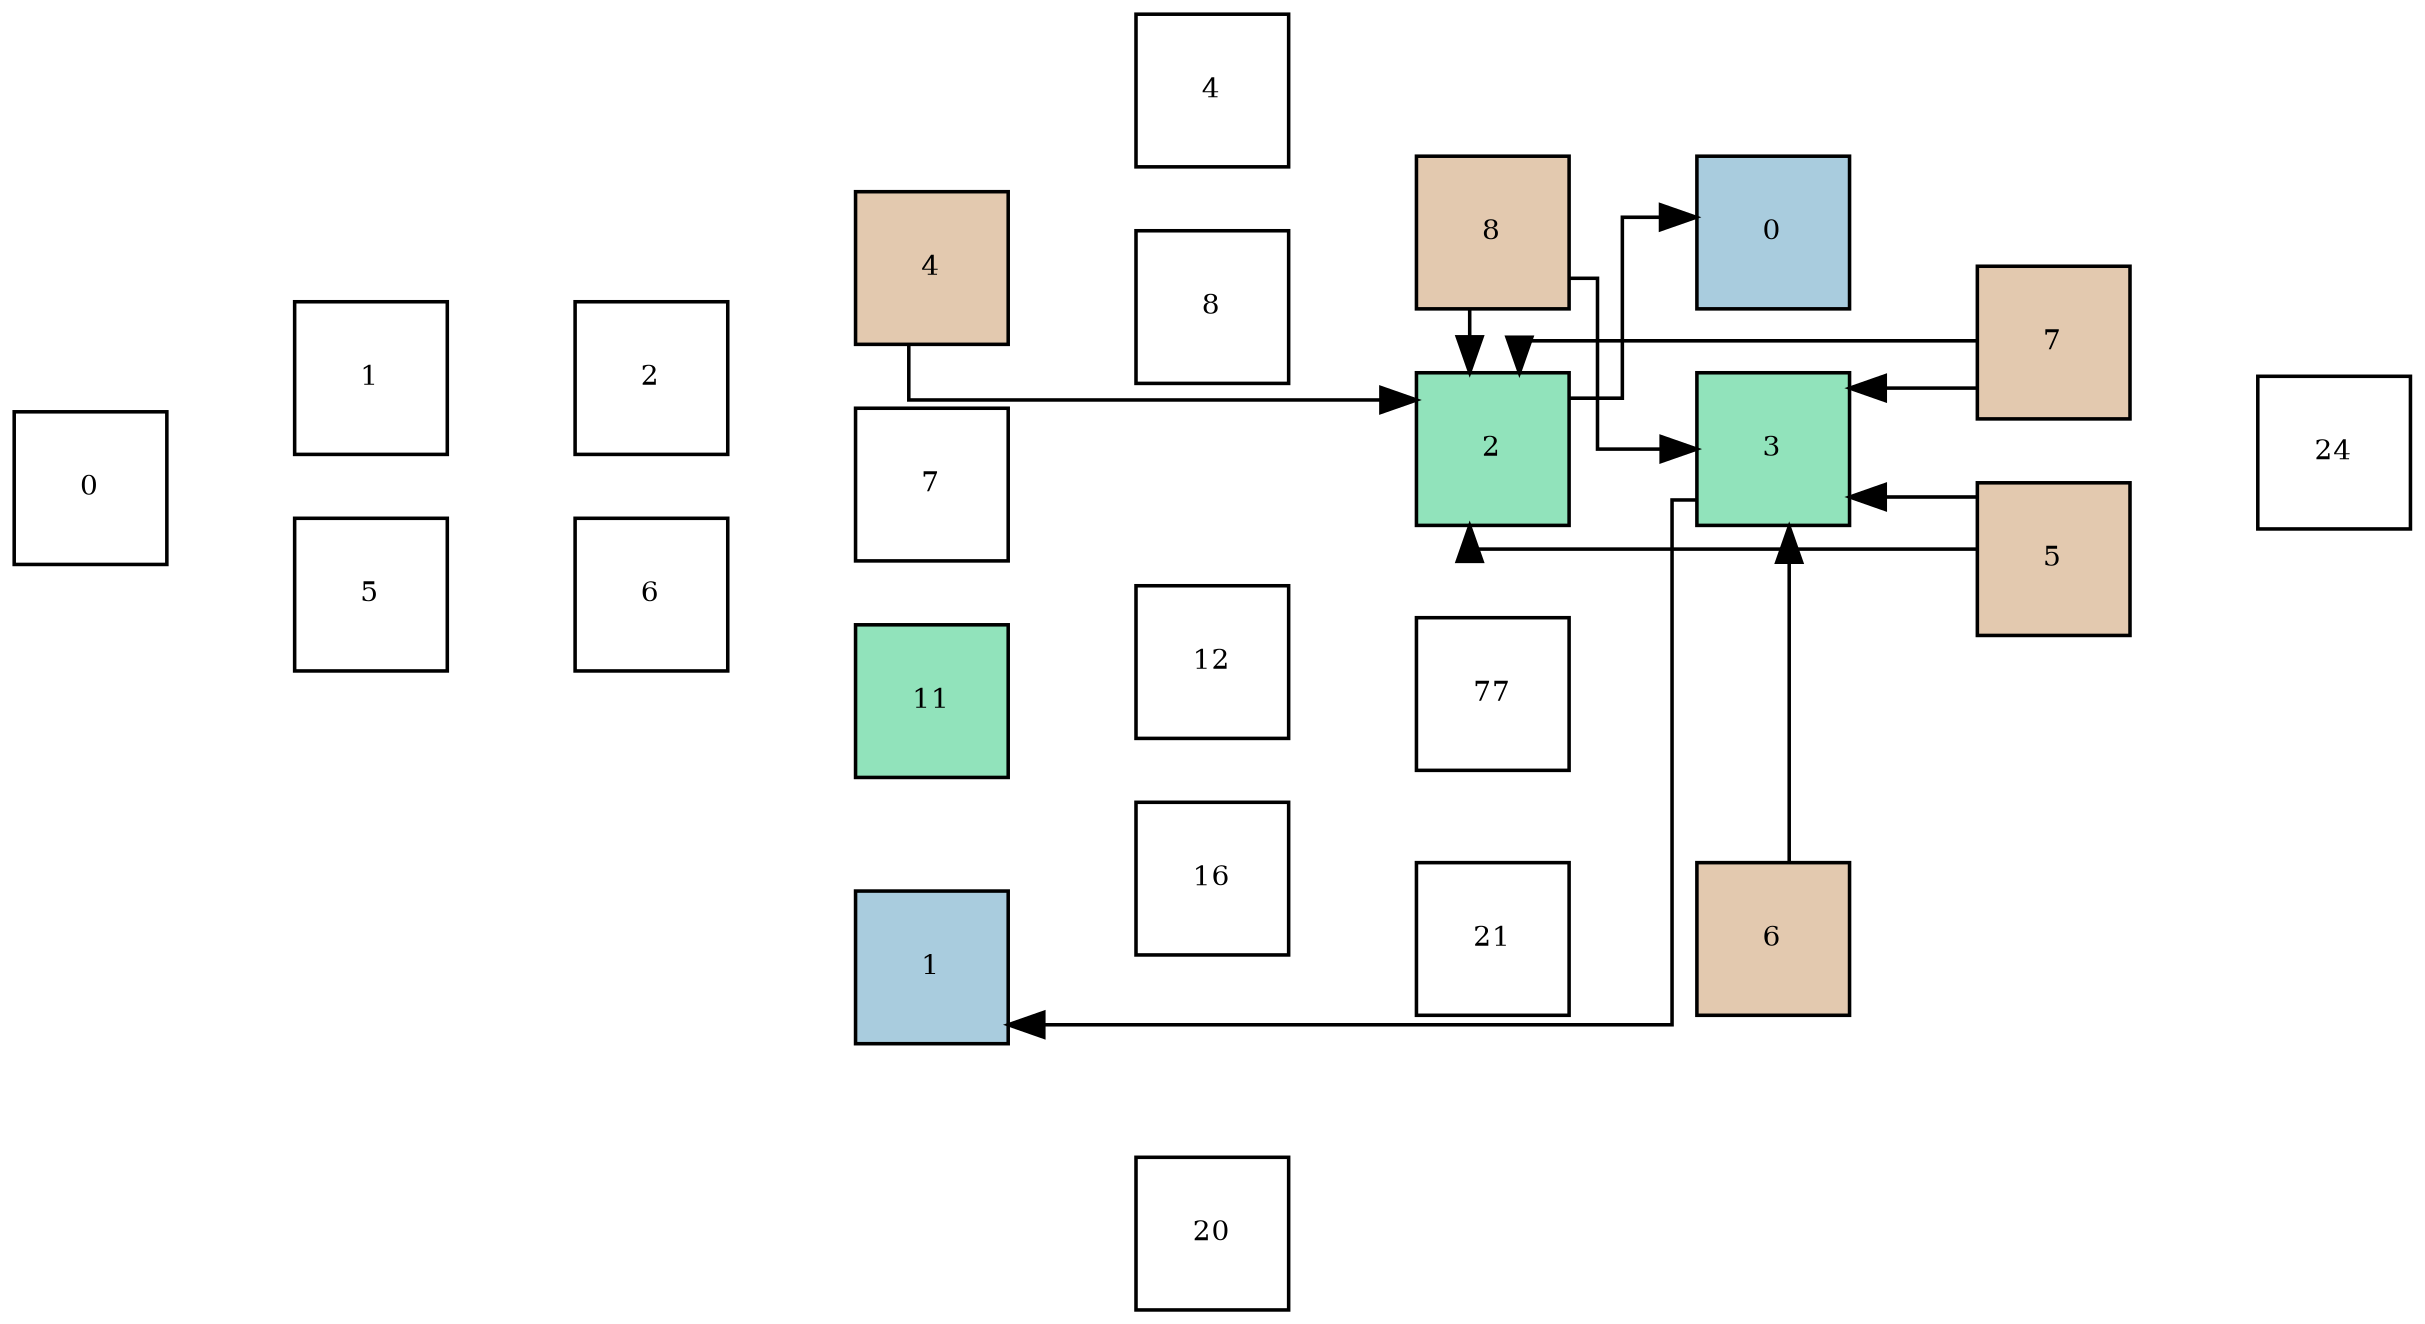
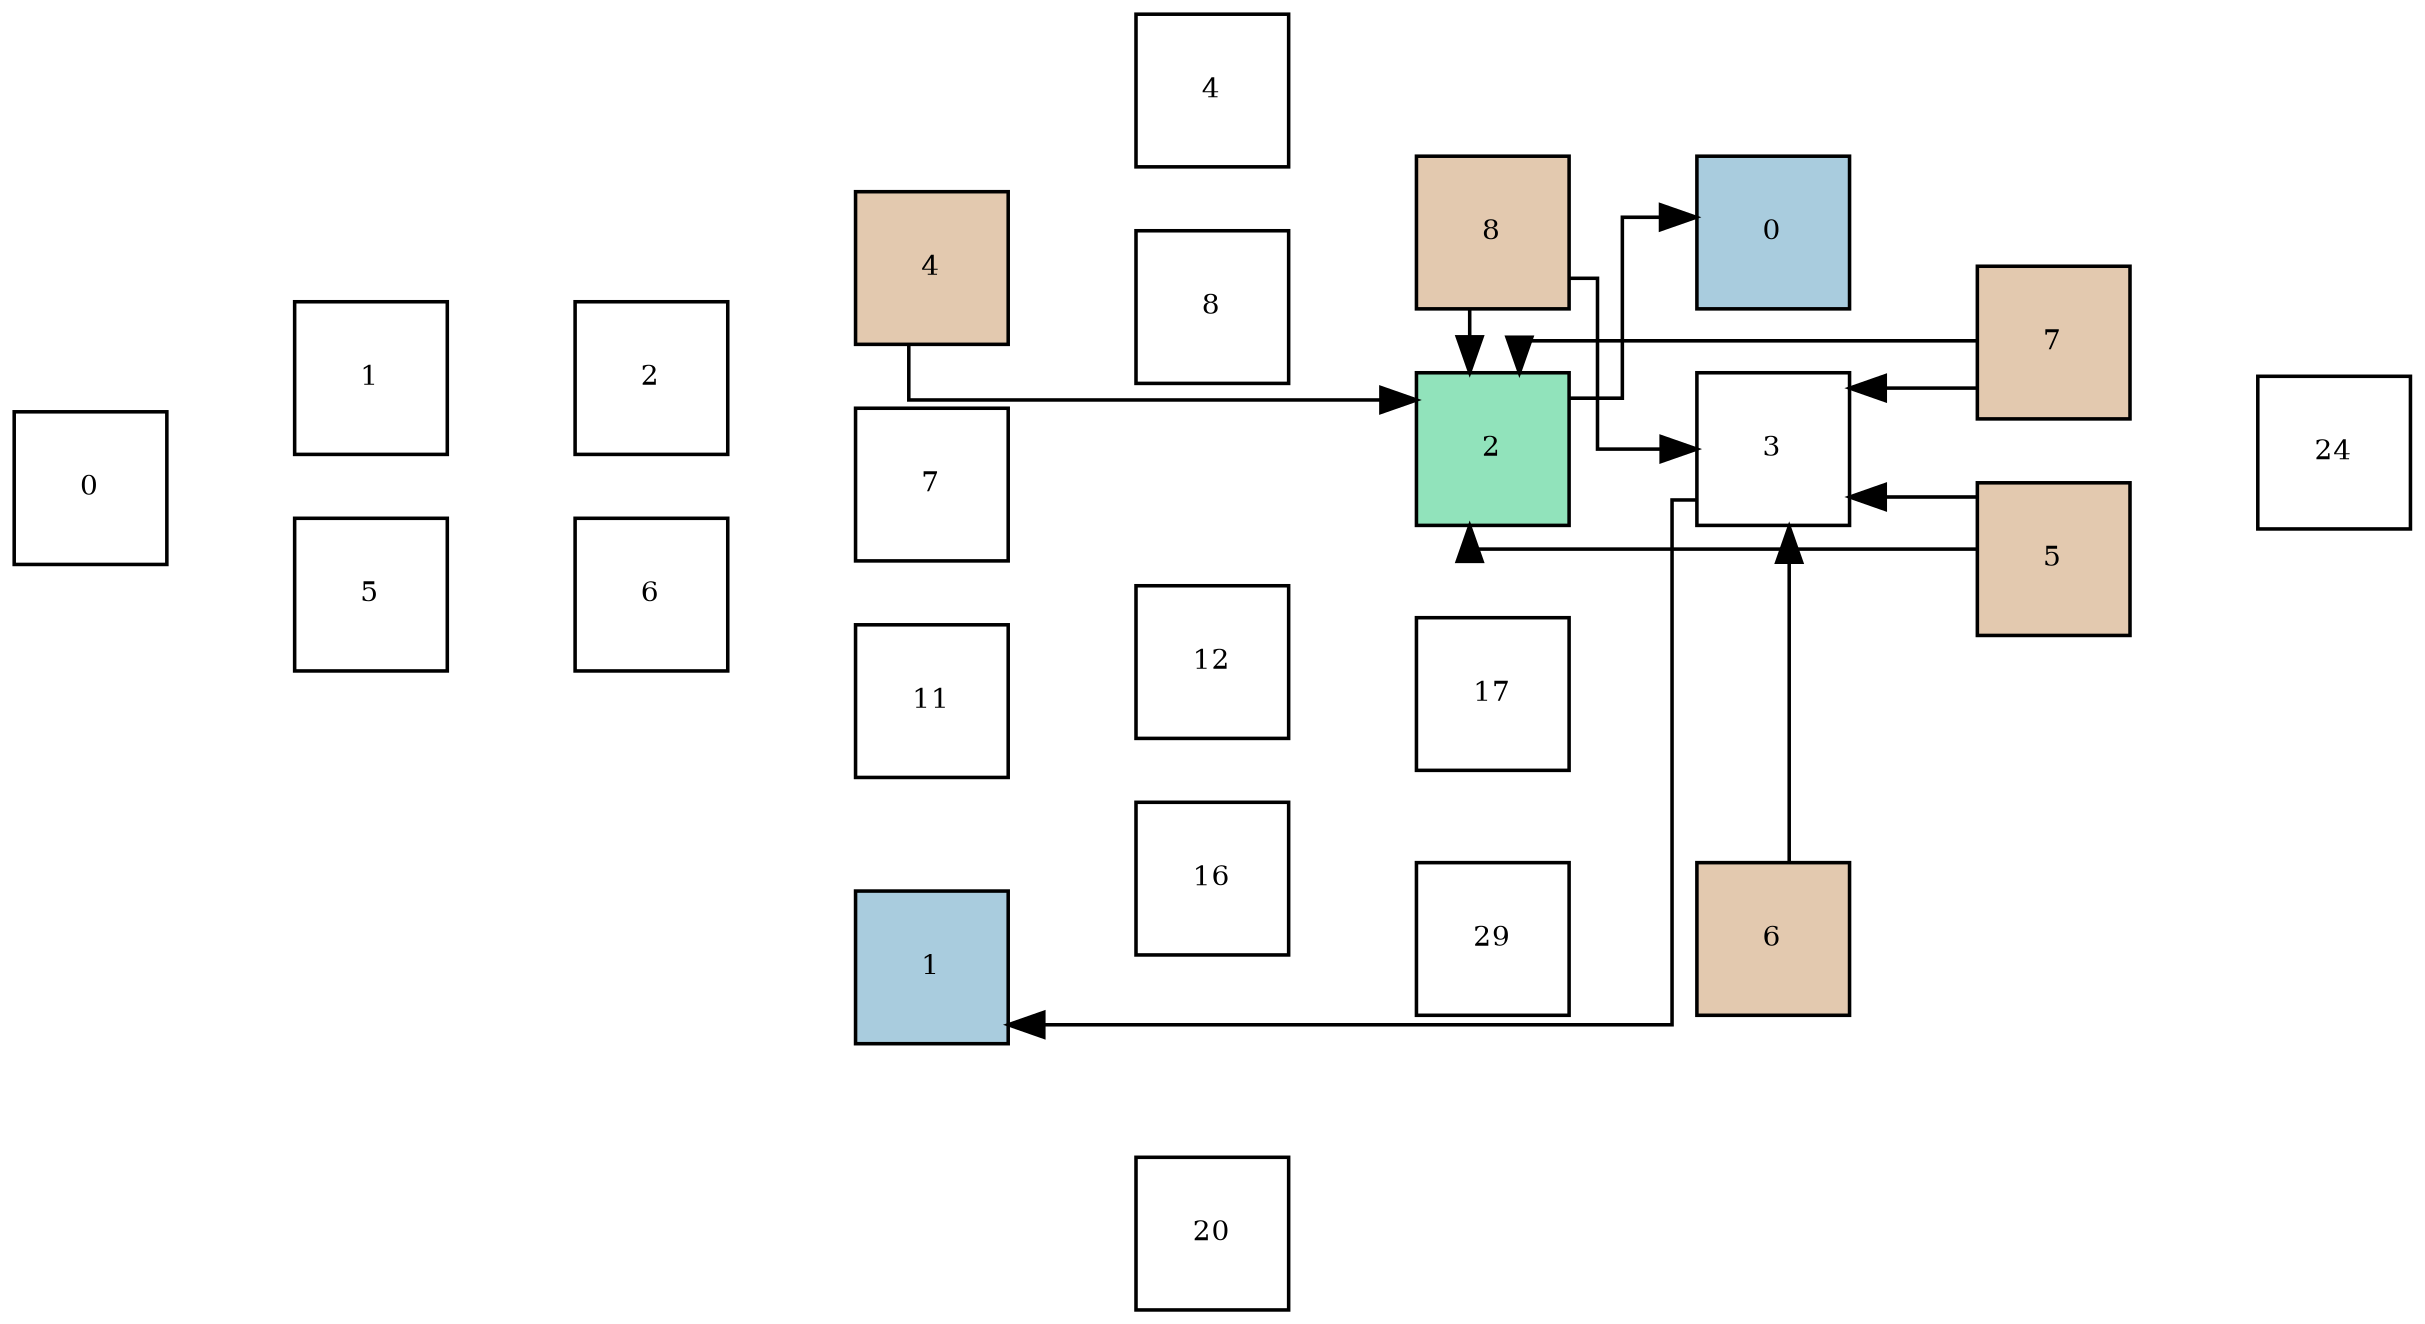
(1773, 449) -> (1773, 449)
(1493, 694) -> (1493, 694)
(932, 701) -> (932, 701)
(1493, 939) -> (1493, 939)
